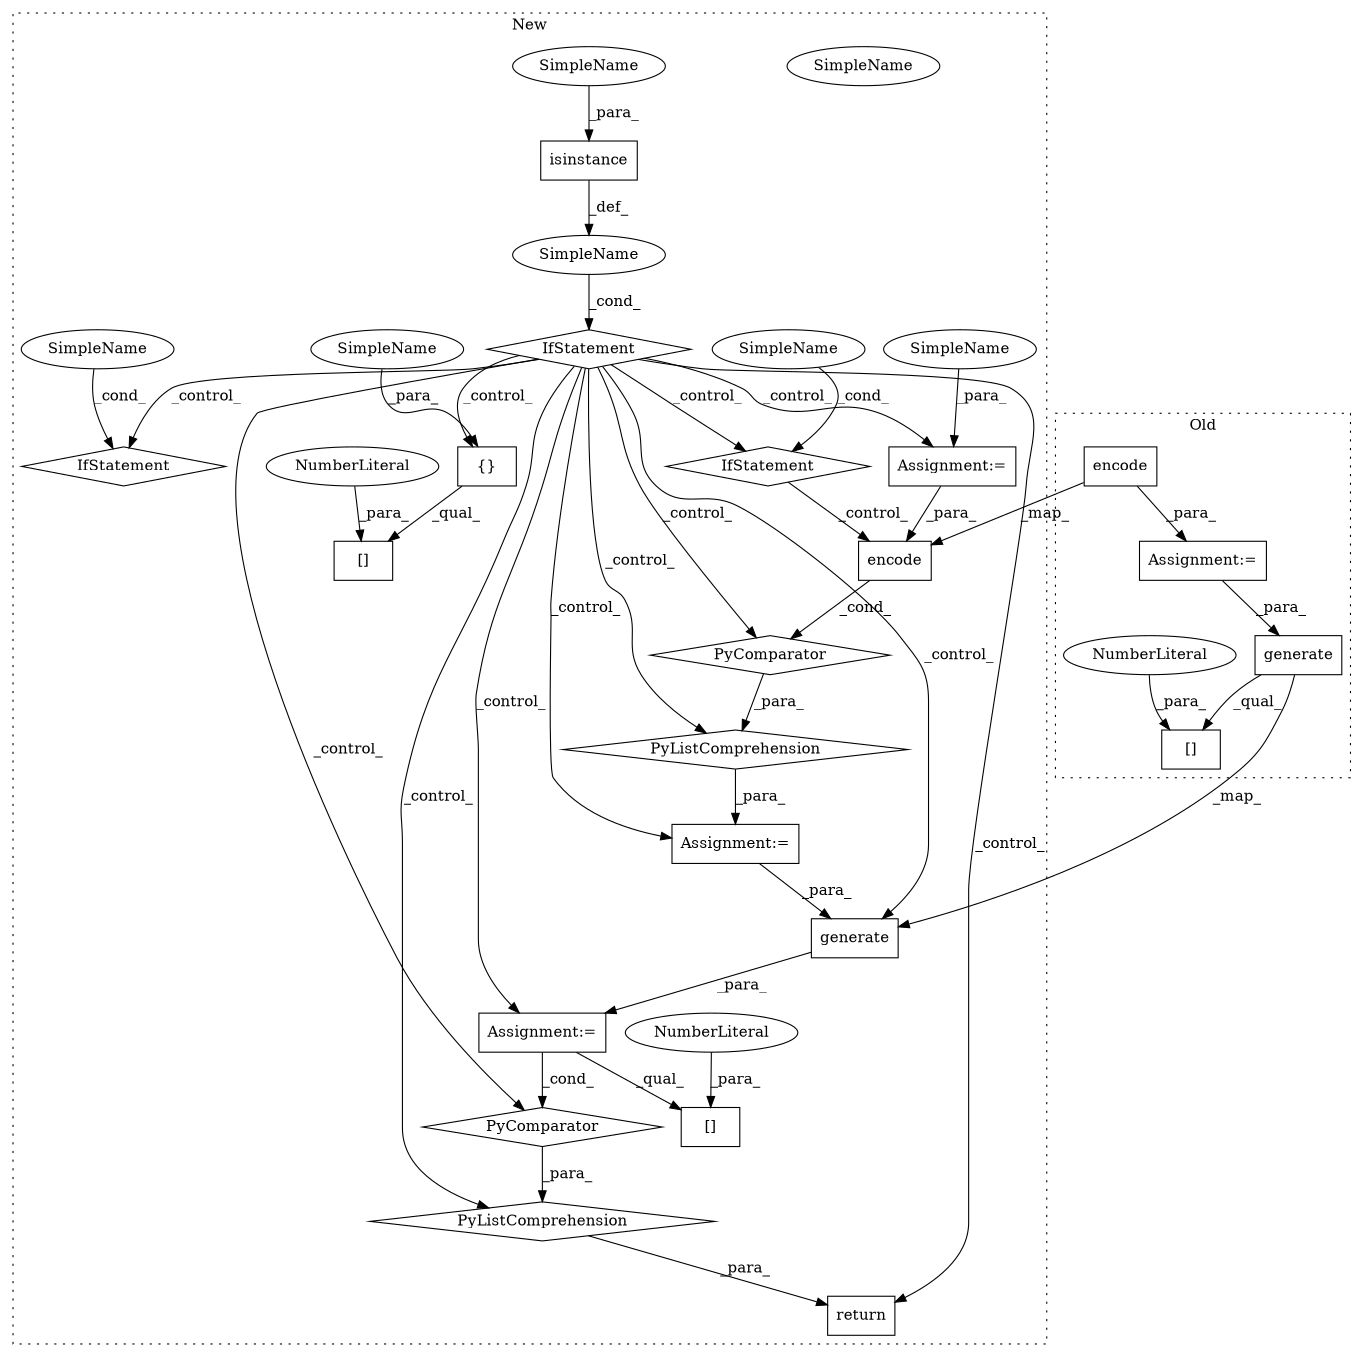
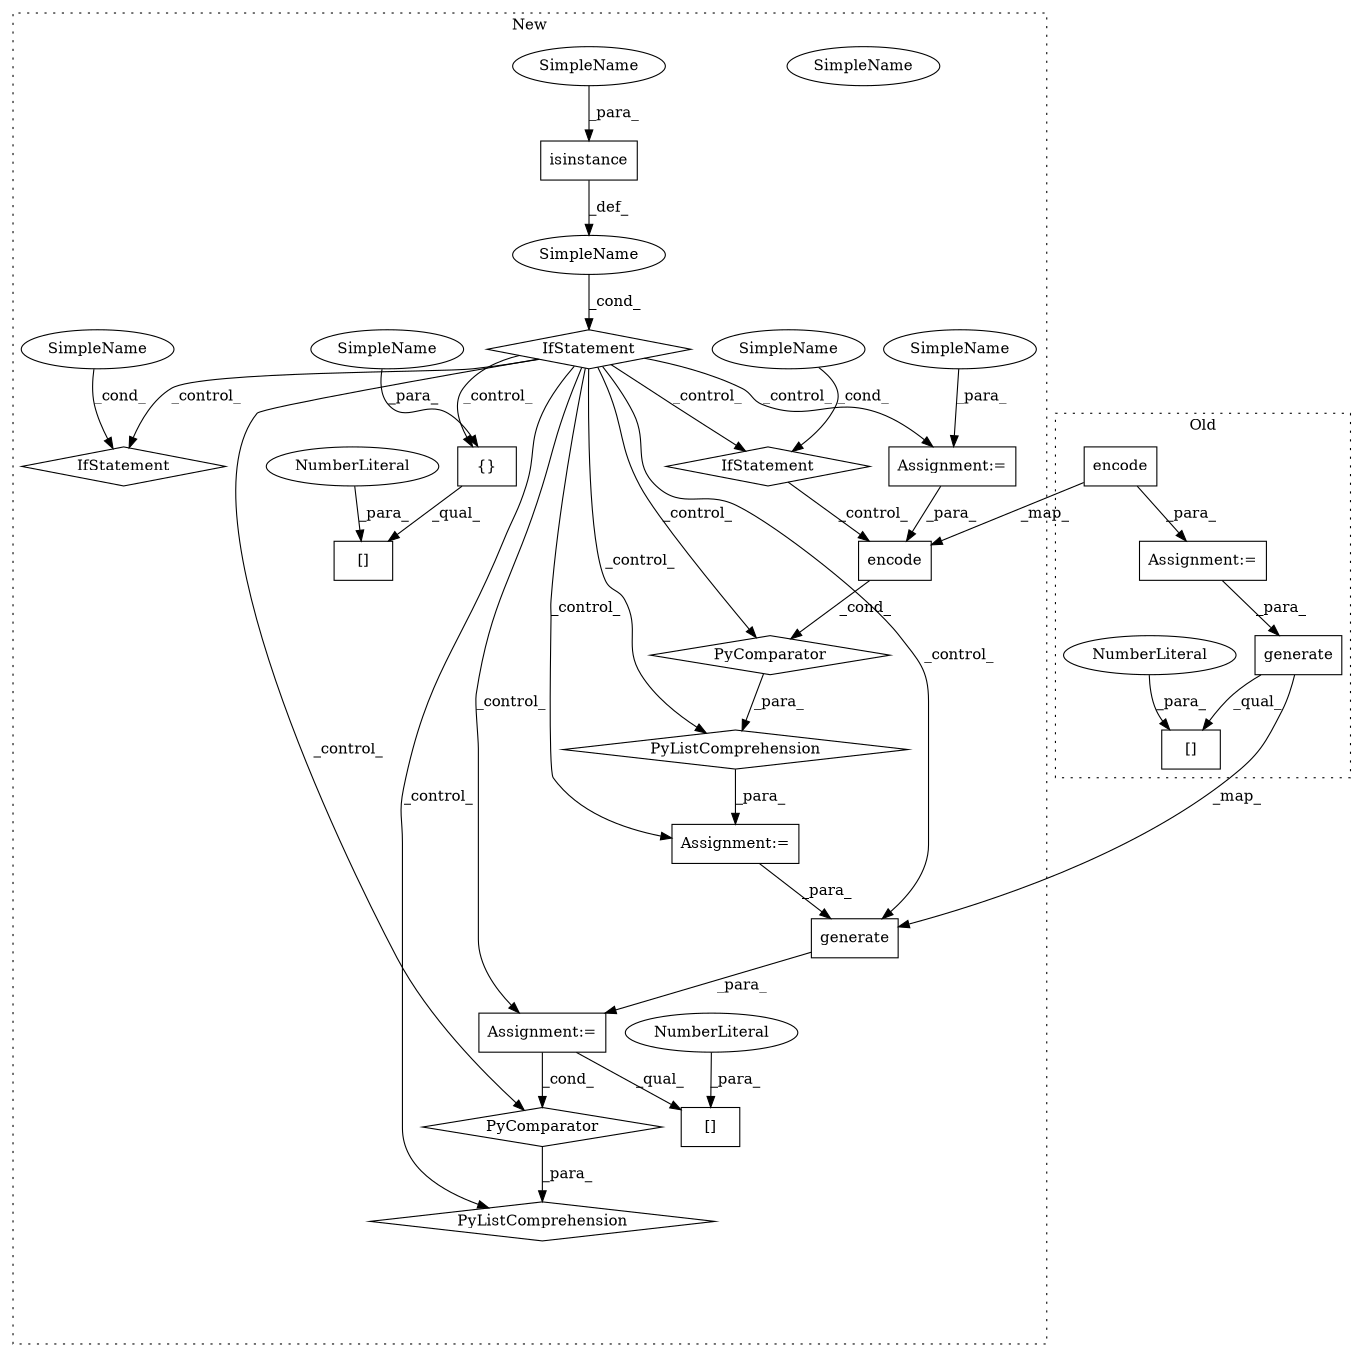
(861, 1316) -> none
